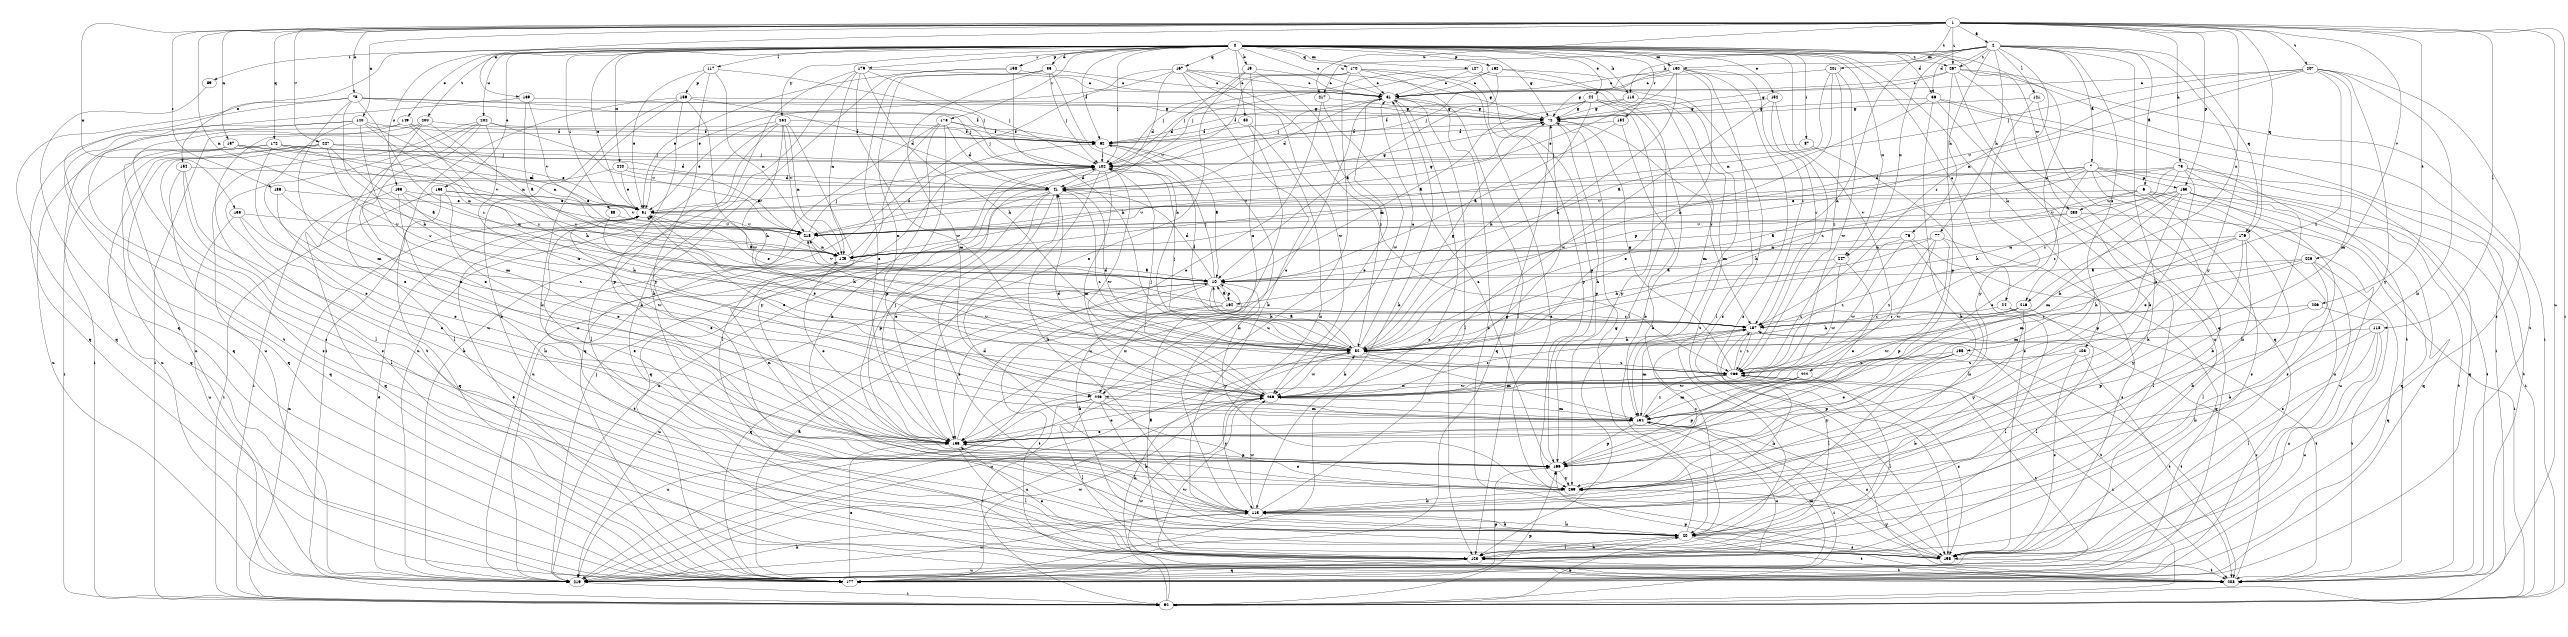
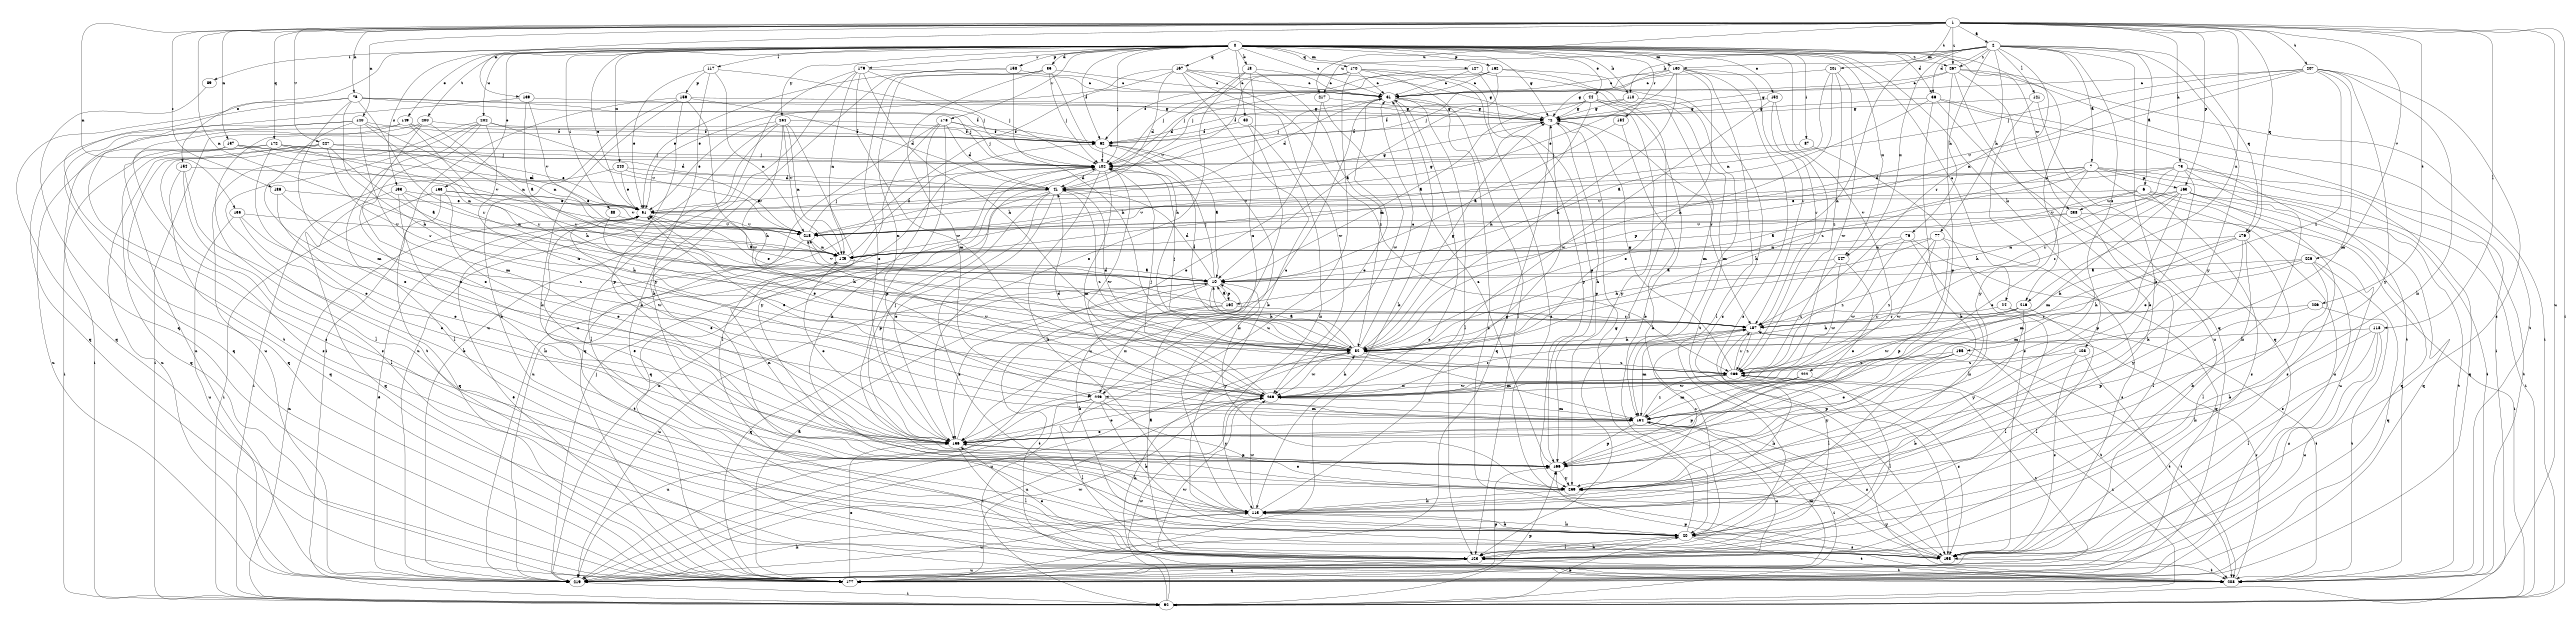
(1249, 69) -> (1249, 69)
(1363, 135) -> (1363, 84)
(1015, 378) -> none
(2075, 431) -> none
